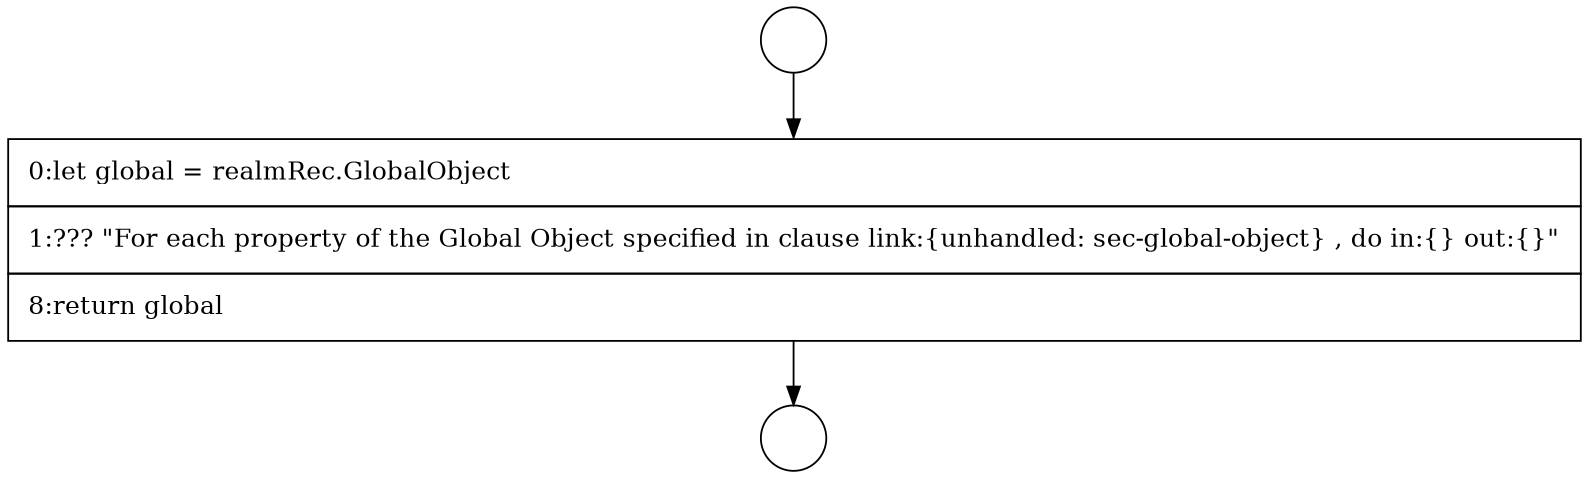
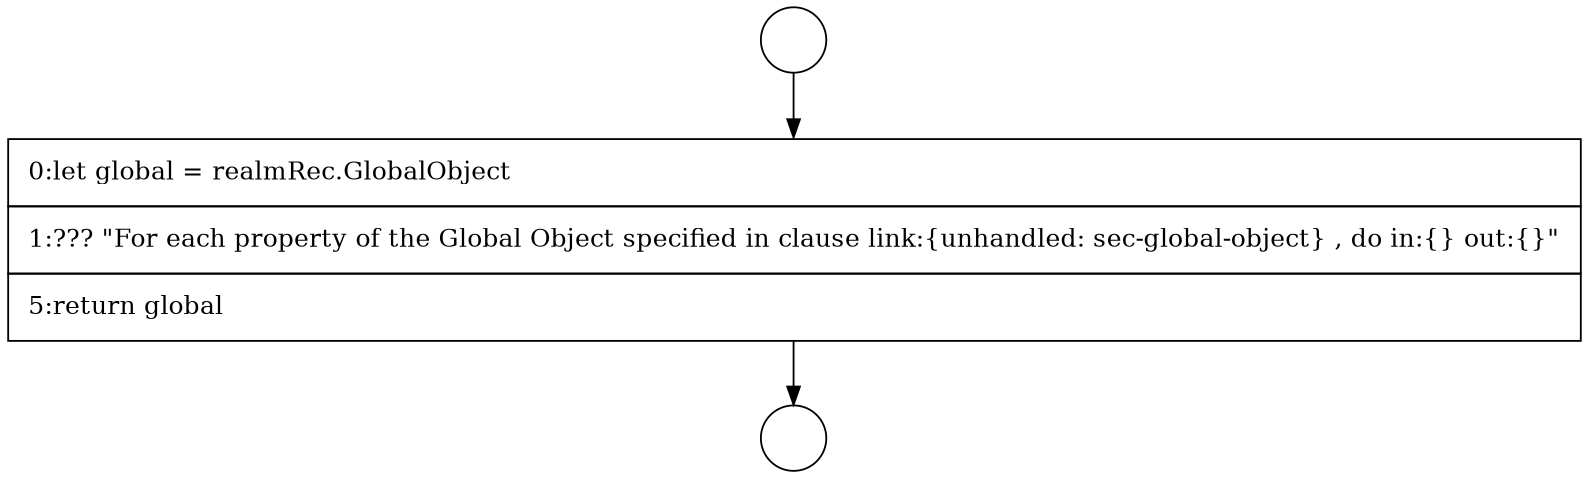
(126, 306) -> (126, 306)
